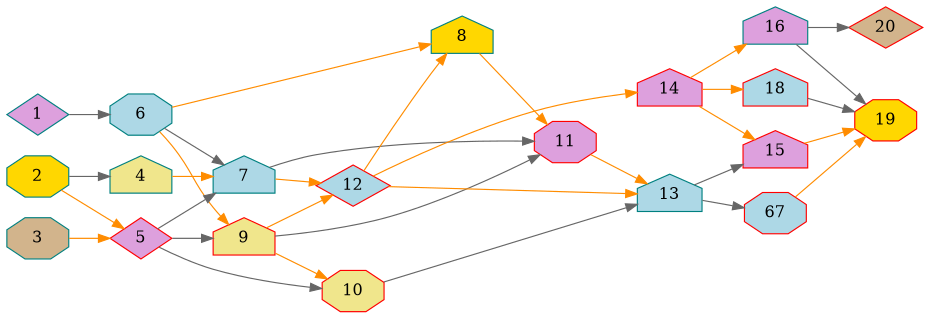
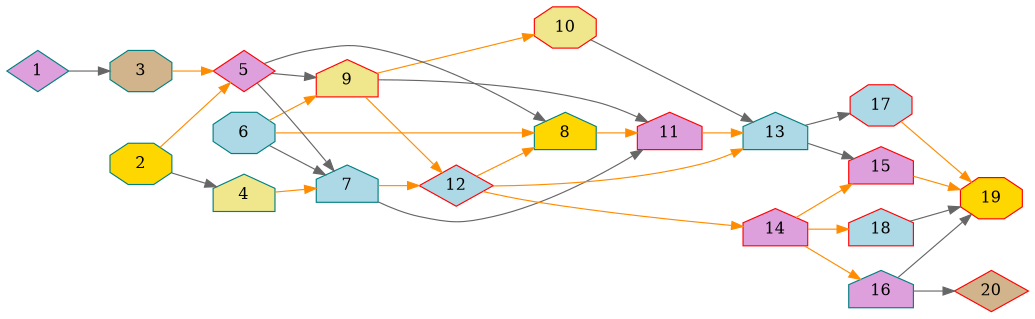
(84, 115) -> (84, 71)
(565, 142) -> (670, 133)
(775, 213) -> (881, 105)
(233, 274) -> (405, 56)
